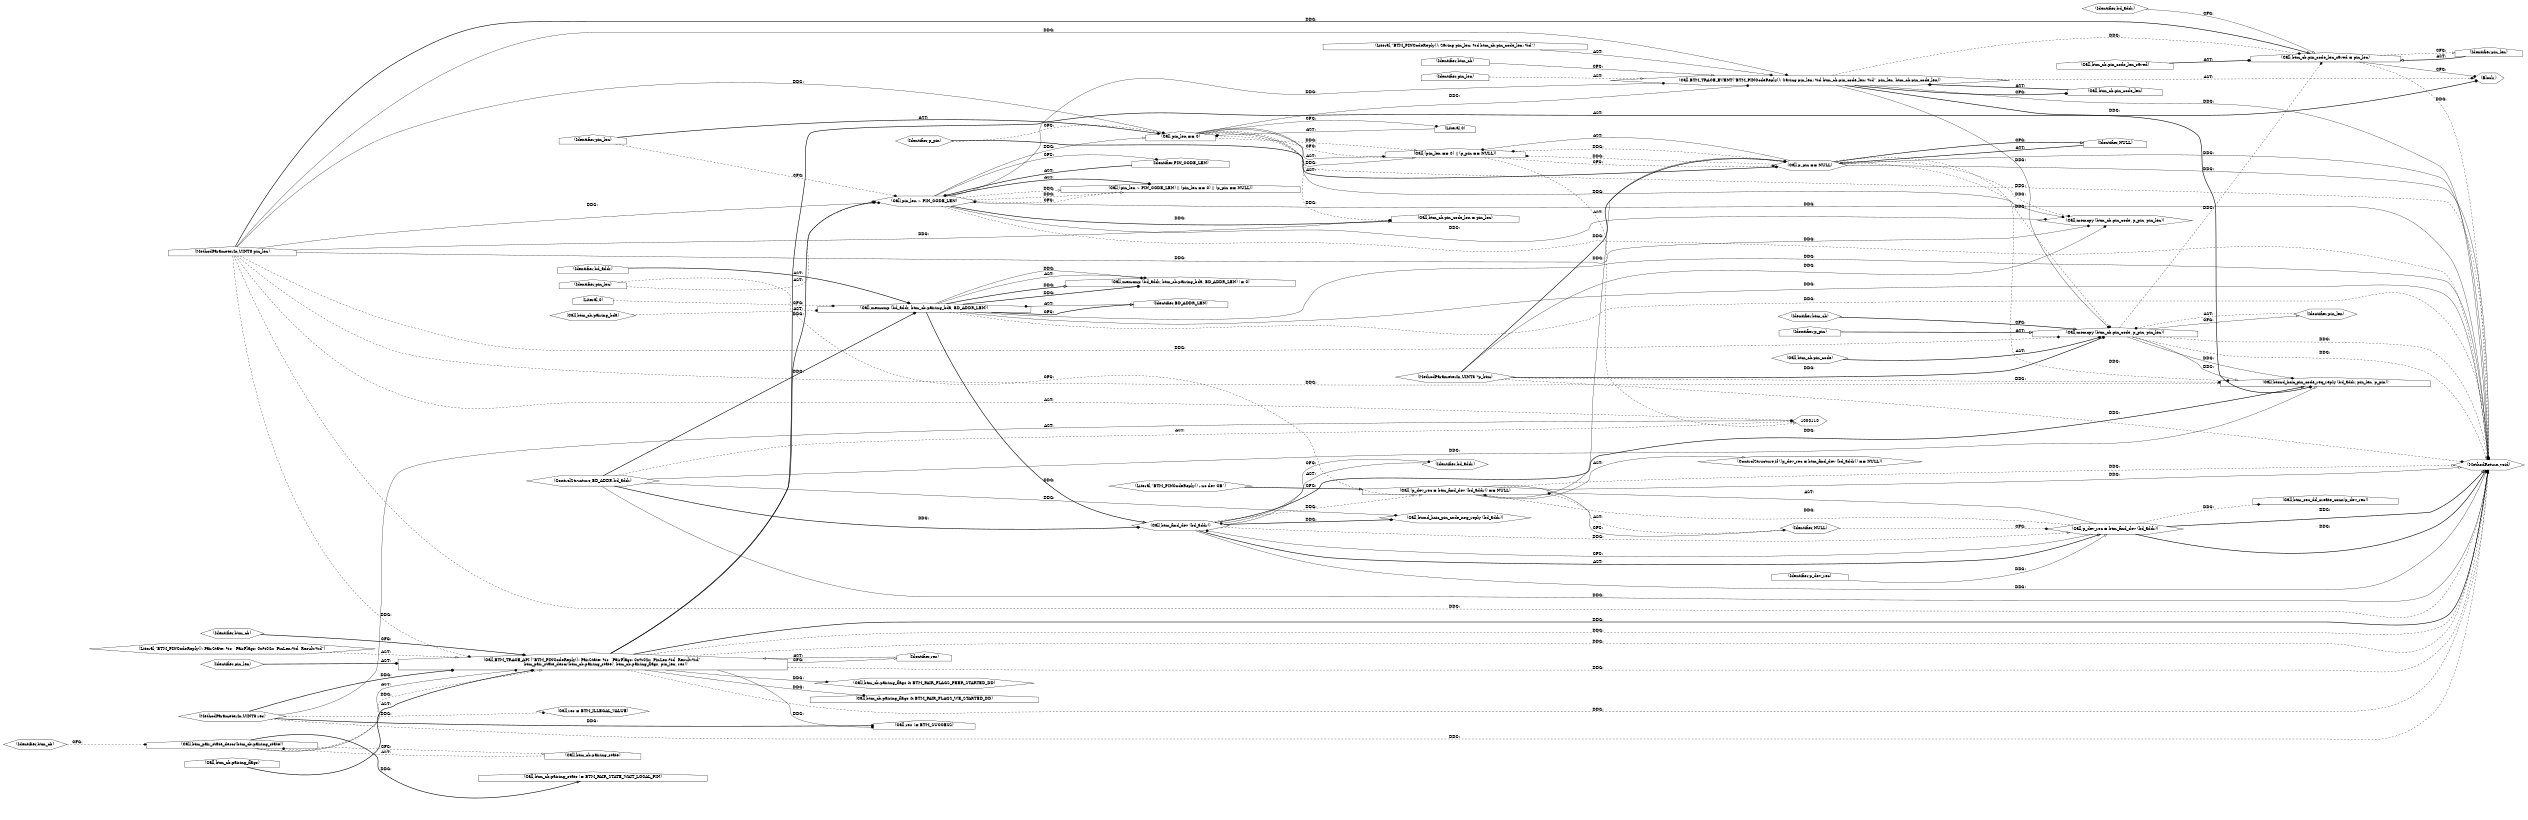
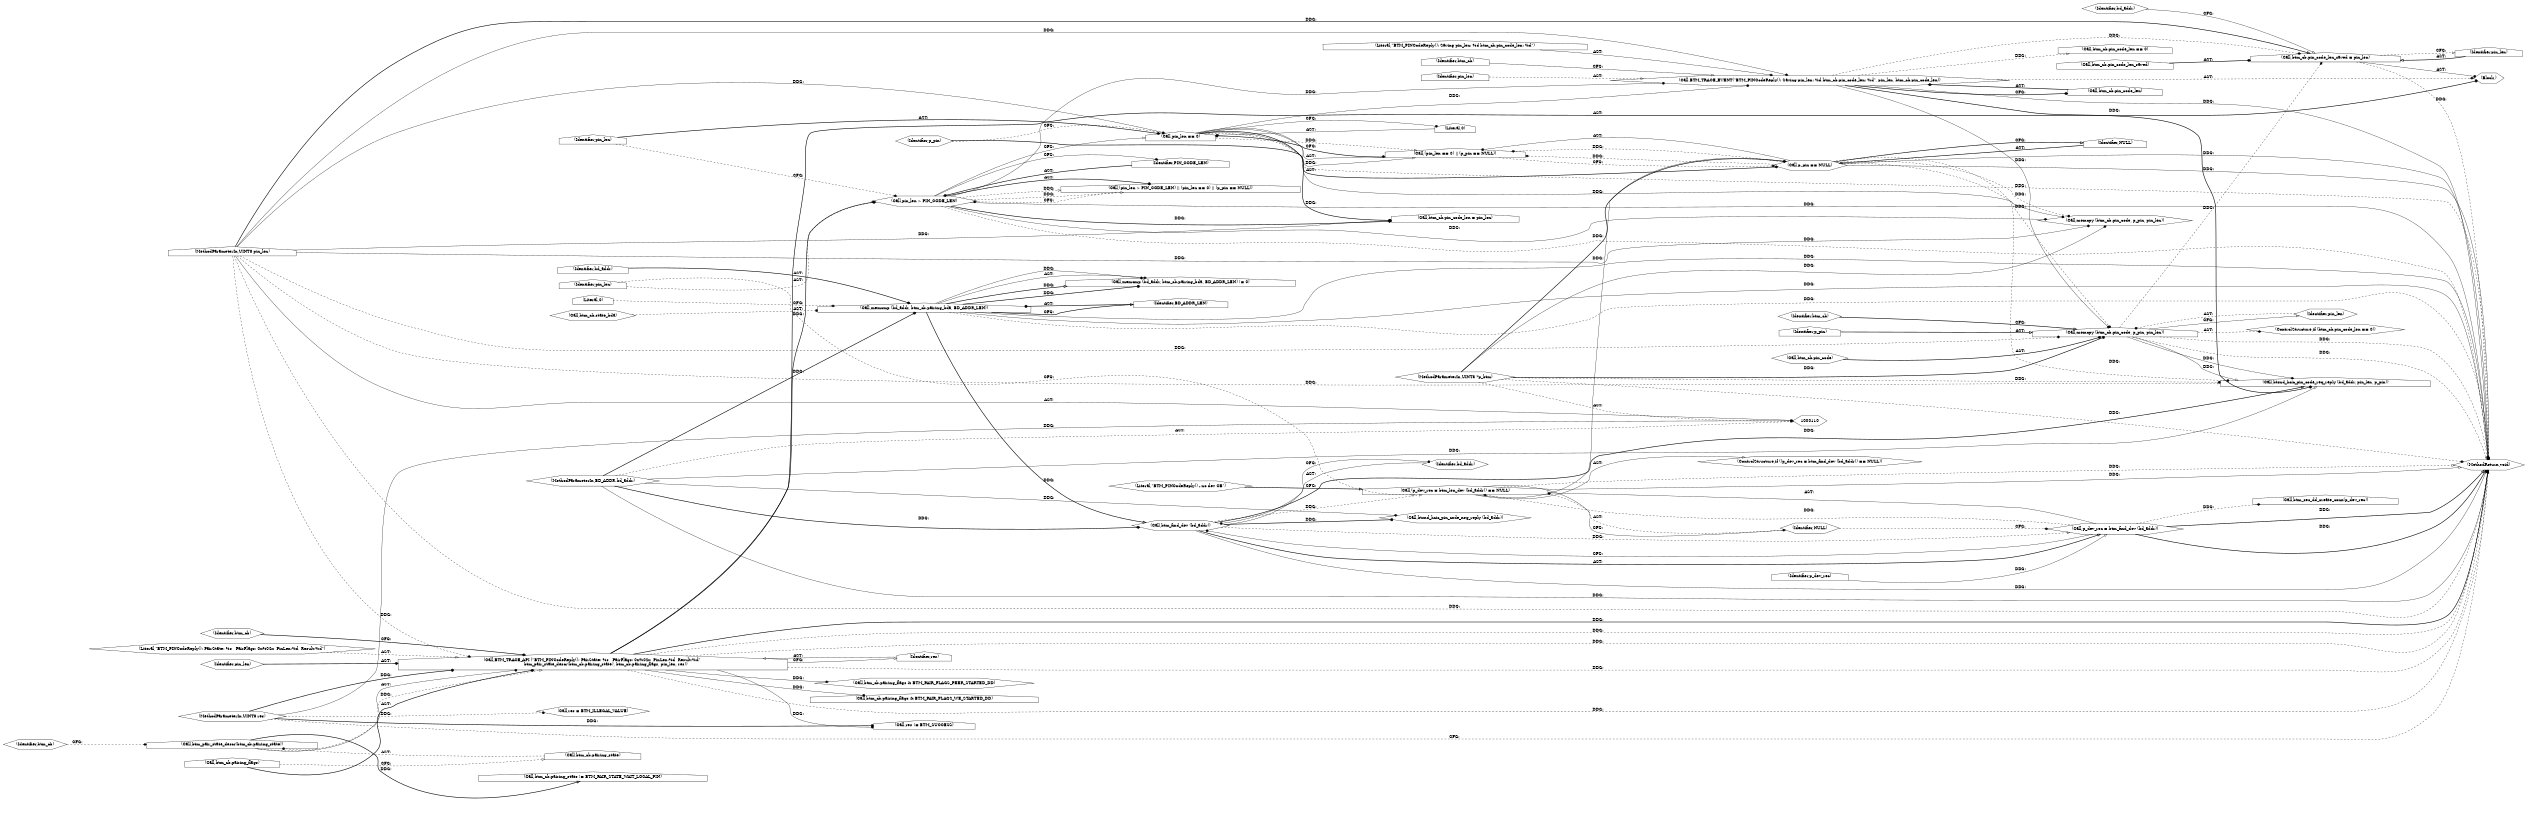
none -> (2115, 49)
(2442, 70) -> (2442, 70)
(1050, 147) -> (1050, 147)
(1305, 148) -> (1305, 148)
(1303, 181) -> (1303, 181)
(1605, 215) -> (1605, 215)
(567, 219) -> none
(1169, 224) -> (1169, 224)
(1080, 305) -> (1080, 305)
(593, 316) -> (593, 316)
(1605, 330) -> (1625, 413)
none -> (2326, 330)
(985, 402) -> (985, 402)
(1050, 426) -> (1050, 426)
(593, 481) -> (593, 481)
(1455, 491) -> (1455, 491)
(1307, 522) -> (1307, 522)
(1455, 737) -> (1455, 737)
(430, 750) -> (411, 766)
